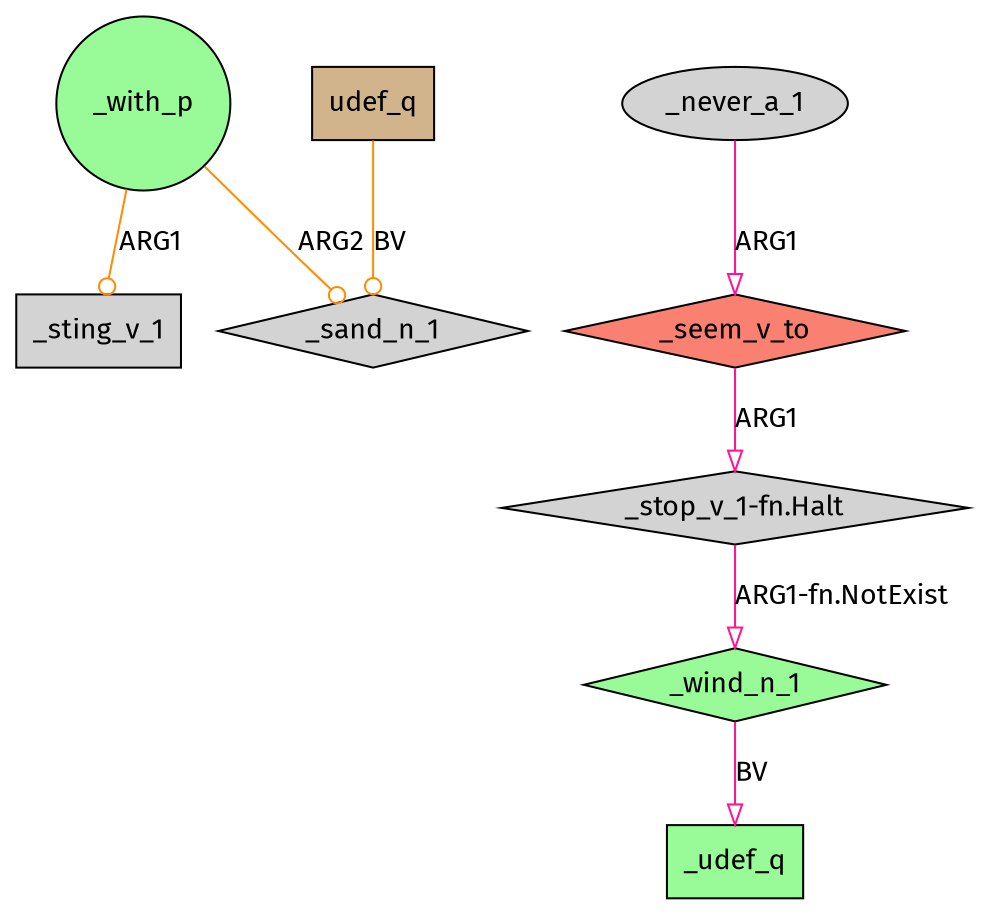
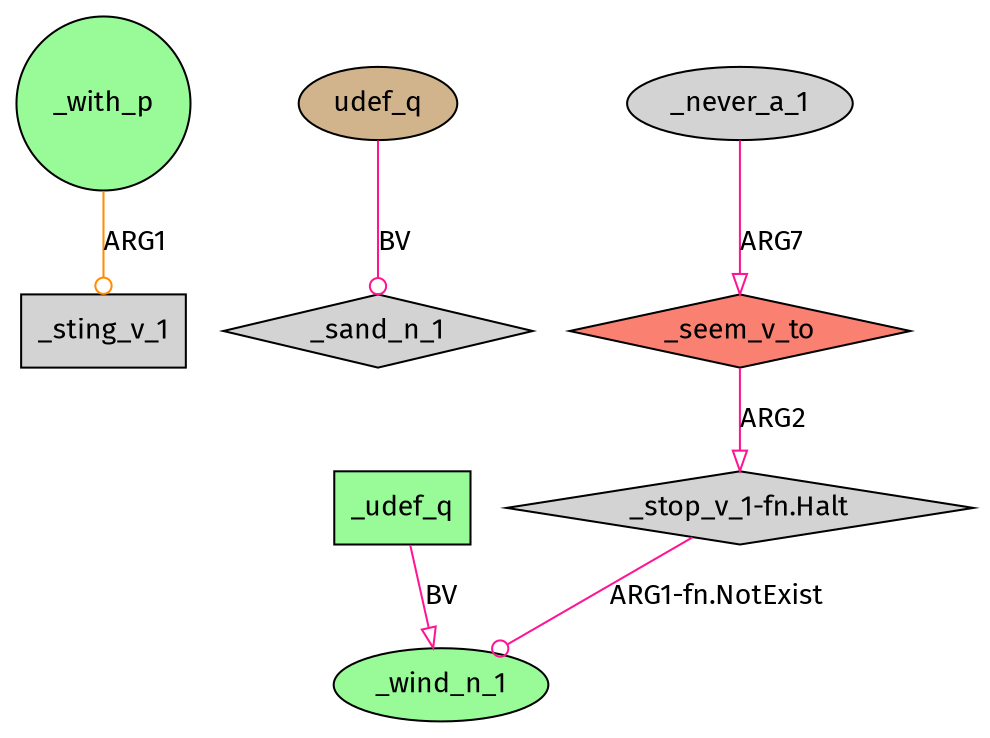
(373, 103) -> (378, 103)
(373, 209) -> (378, 209)
(267, 228) -> none
(767, 243) -> (771, 243)
(767, 419) -> (773, 419)
(735, 586) -> (600, 591)
(735, 685) -> (441, 685)
(735, 763) -> (419, 586)
